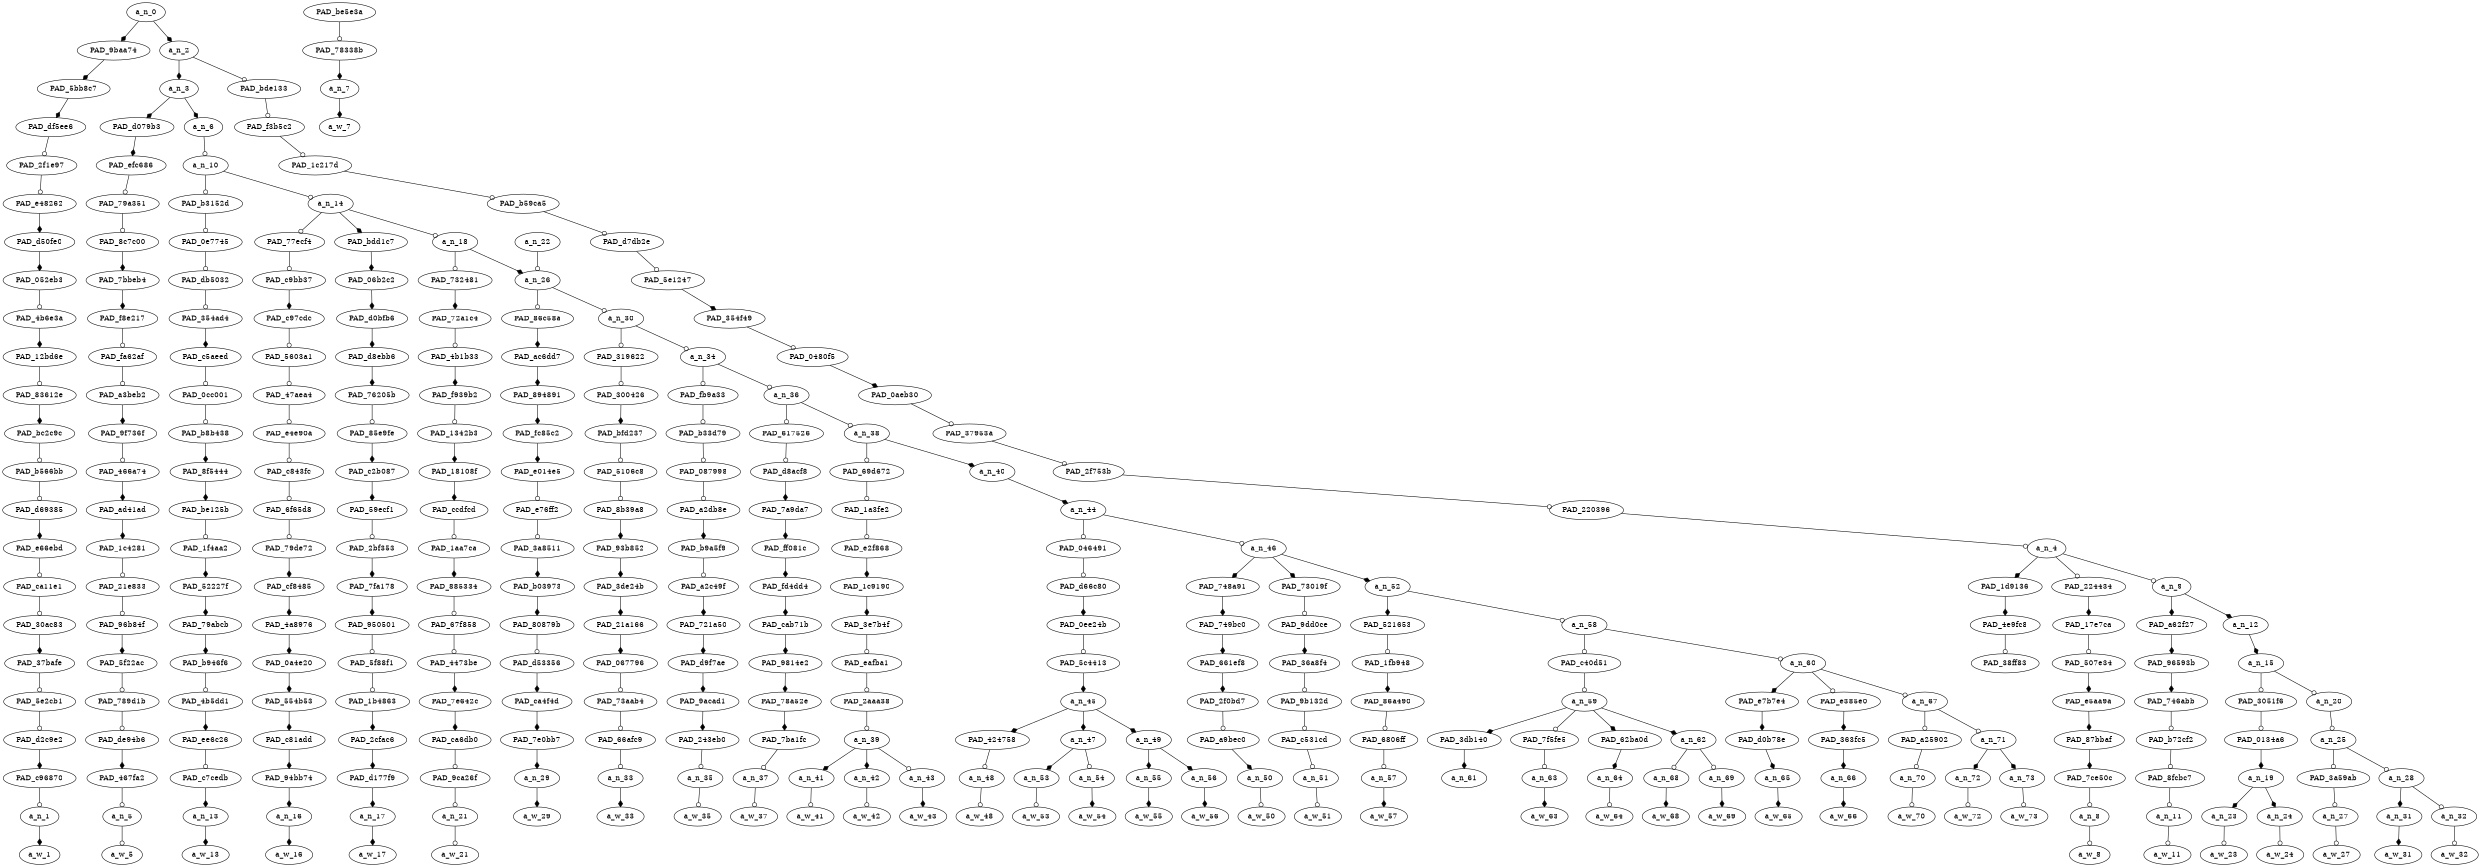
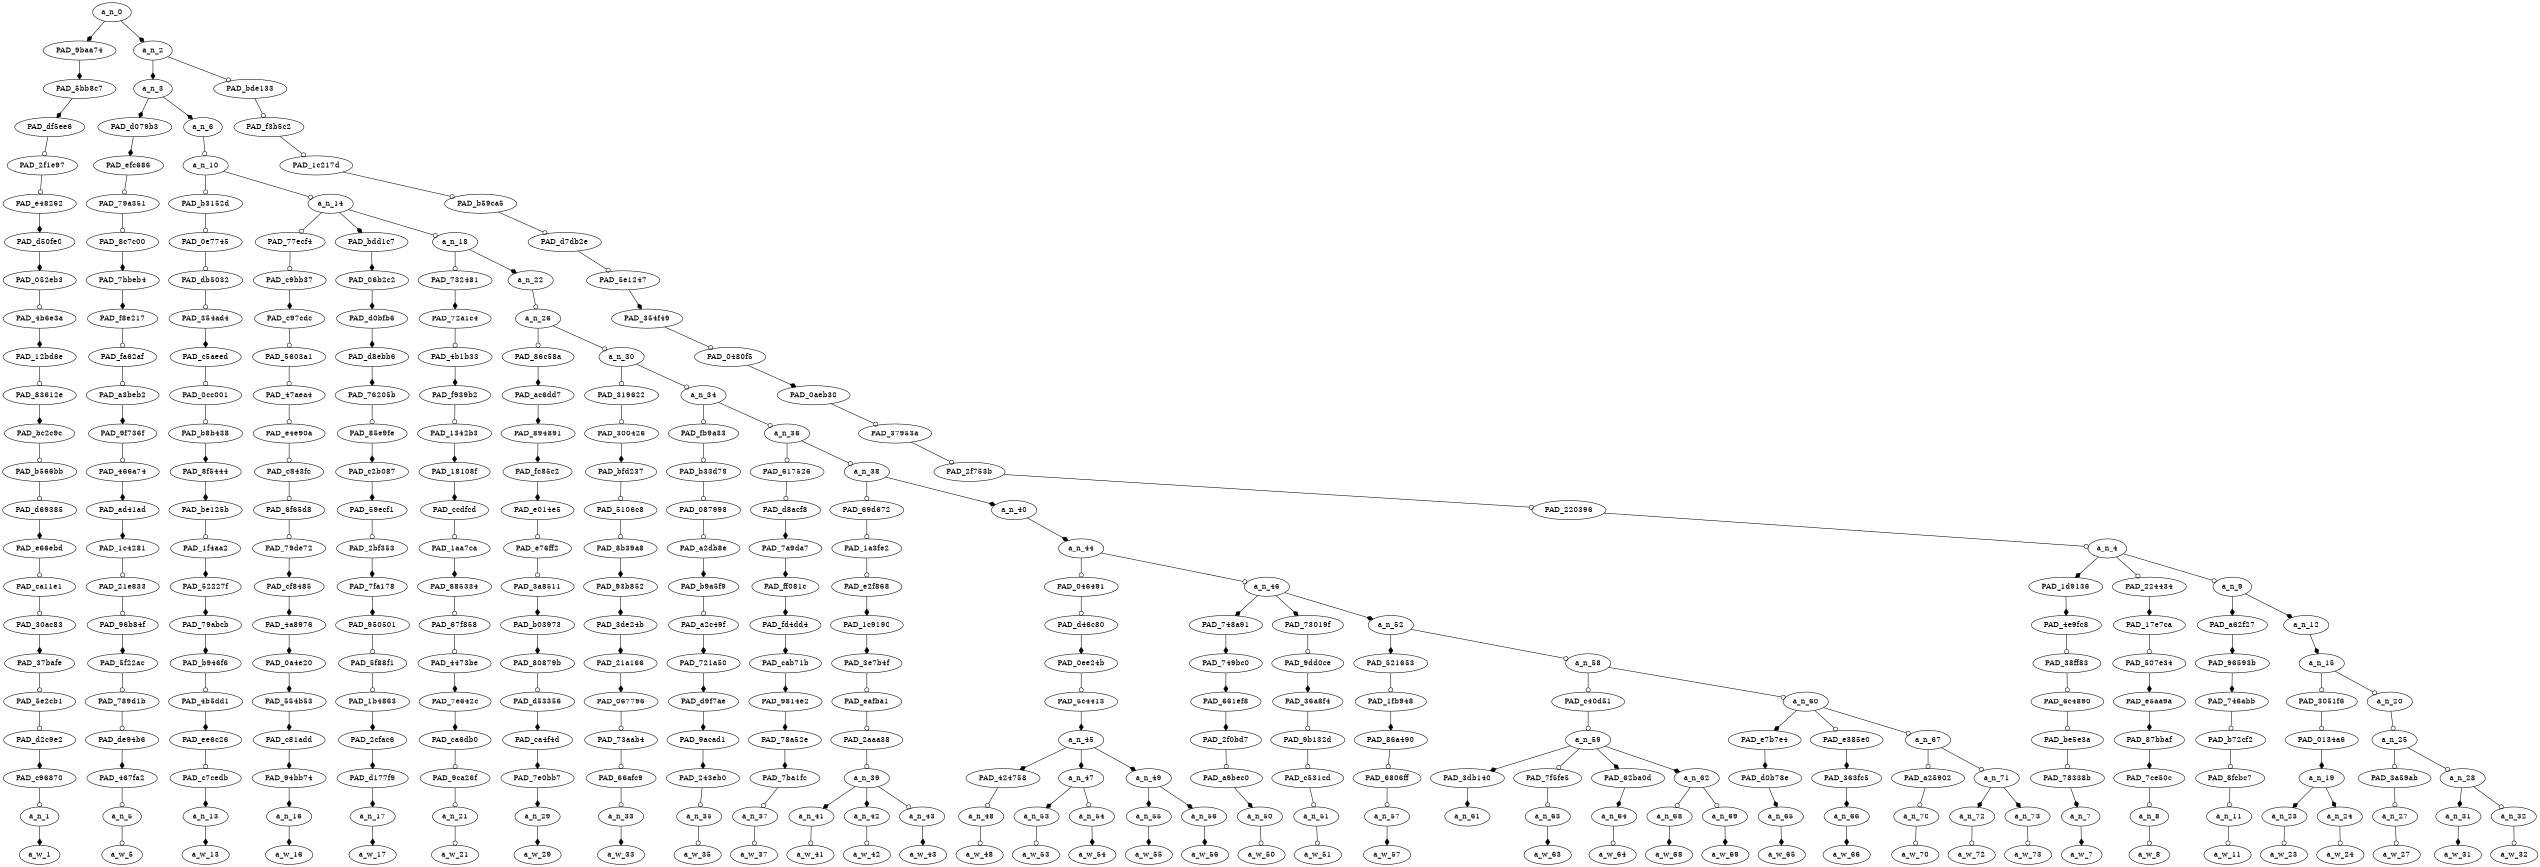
(493, 260) -> (490, 260)
(1083, 587) -> (1081, 625)
none -> (2067, 702)
